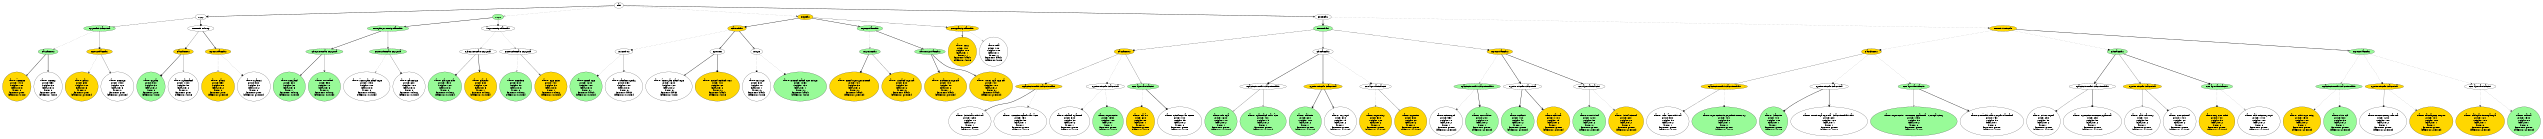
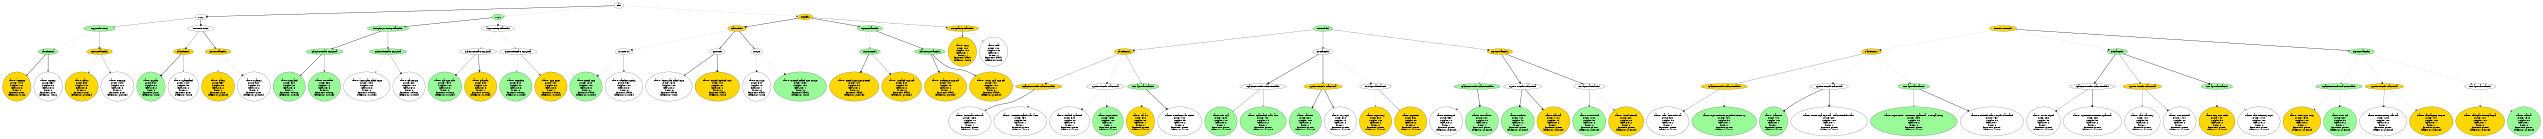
(411, 11) -> (411, 11)
(1323, 17) -> none
(100, 28) -> (100, 28)
(201, 28) -> (201, 28)
